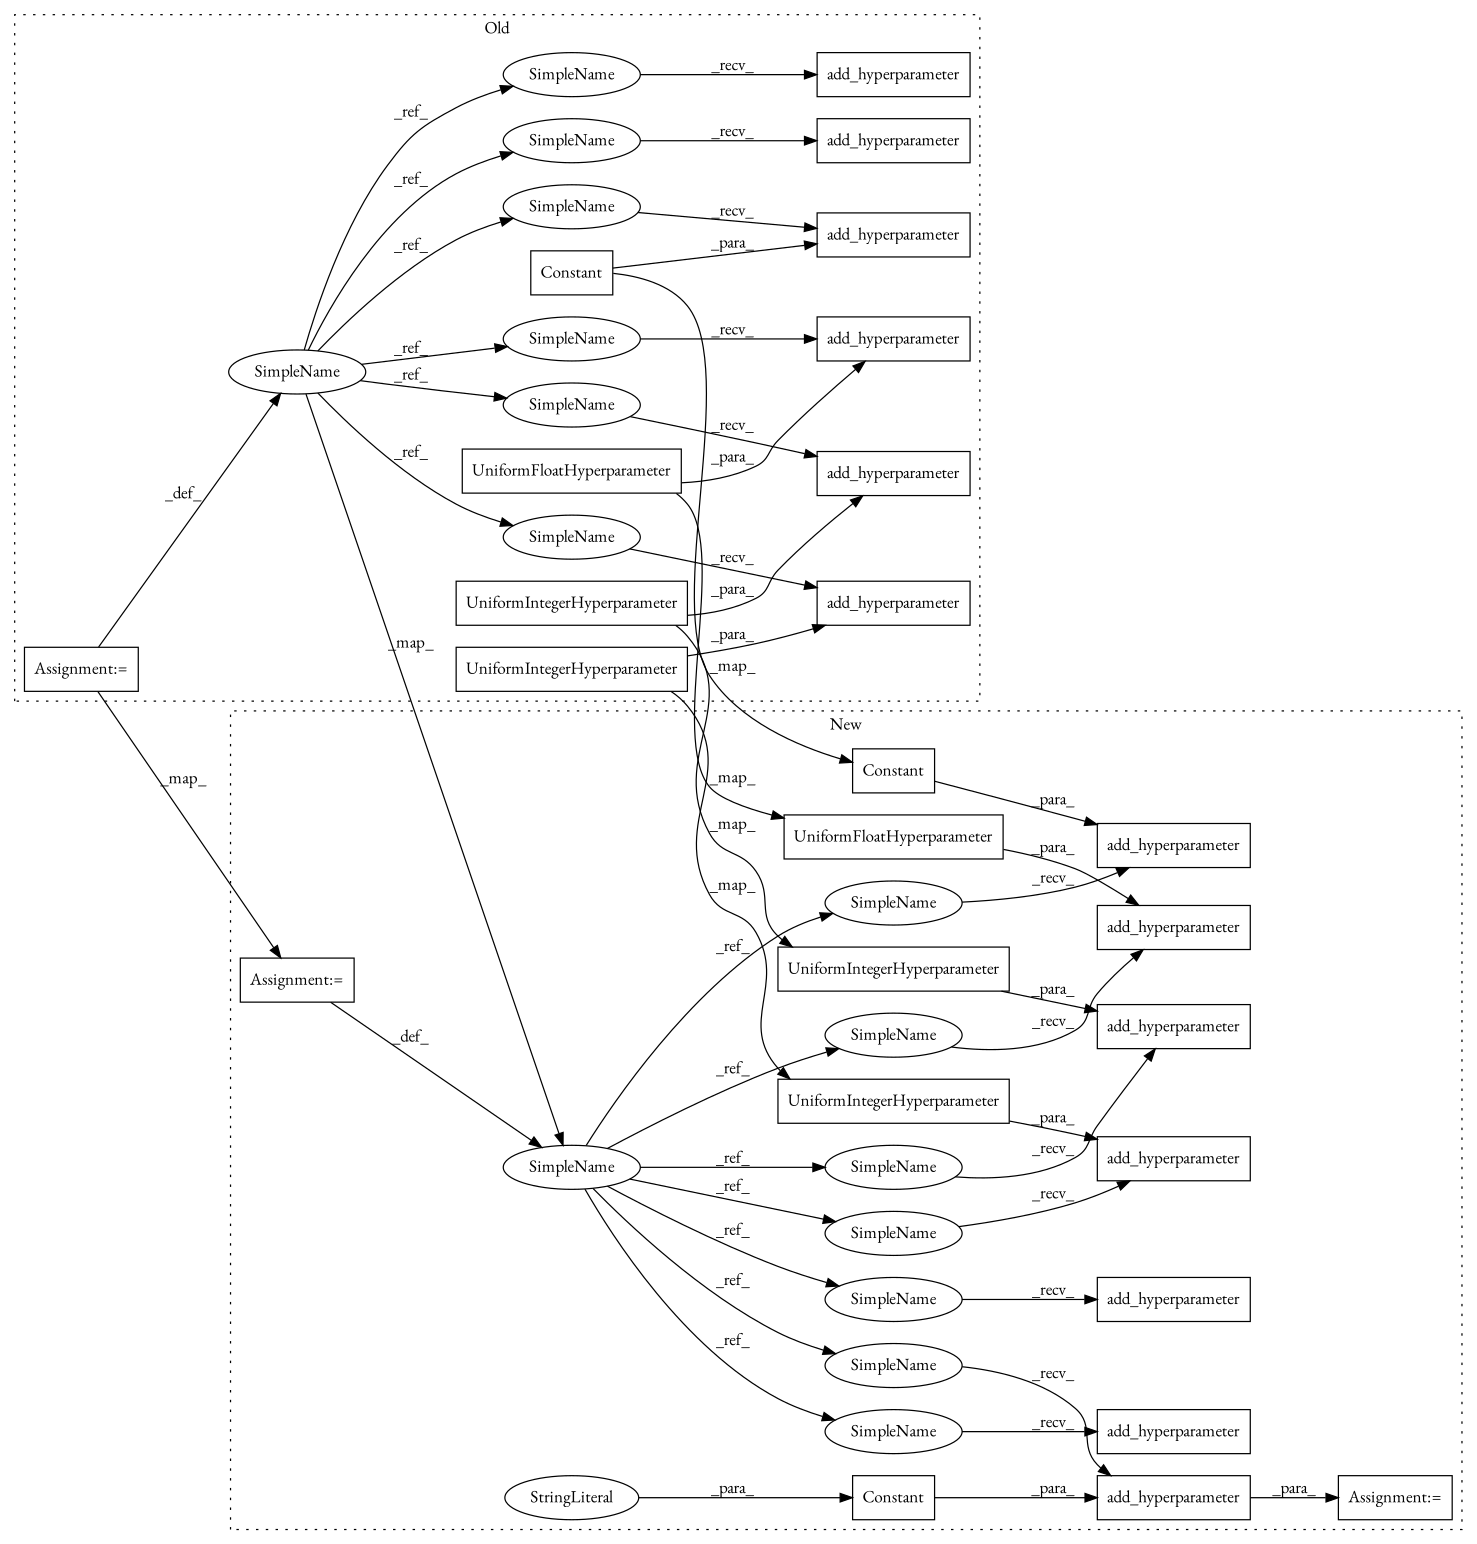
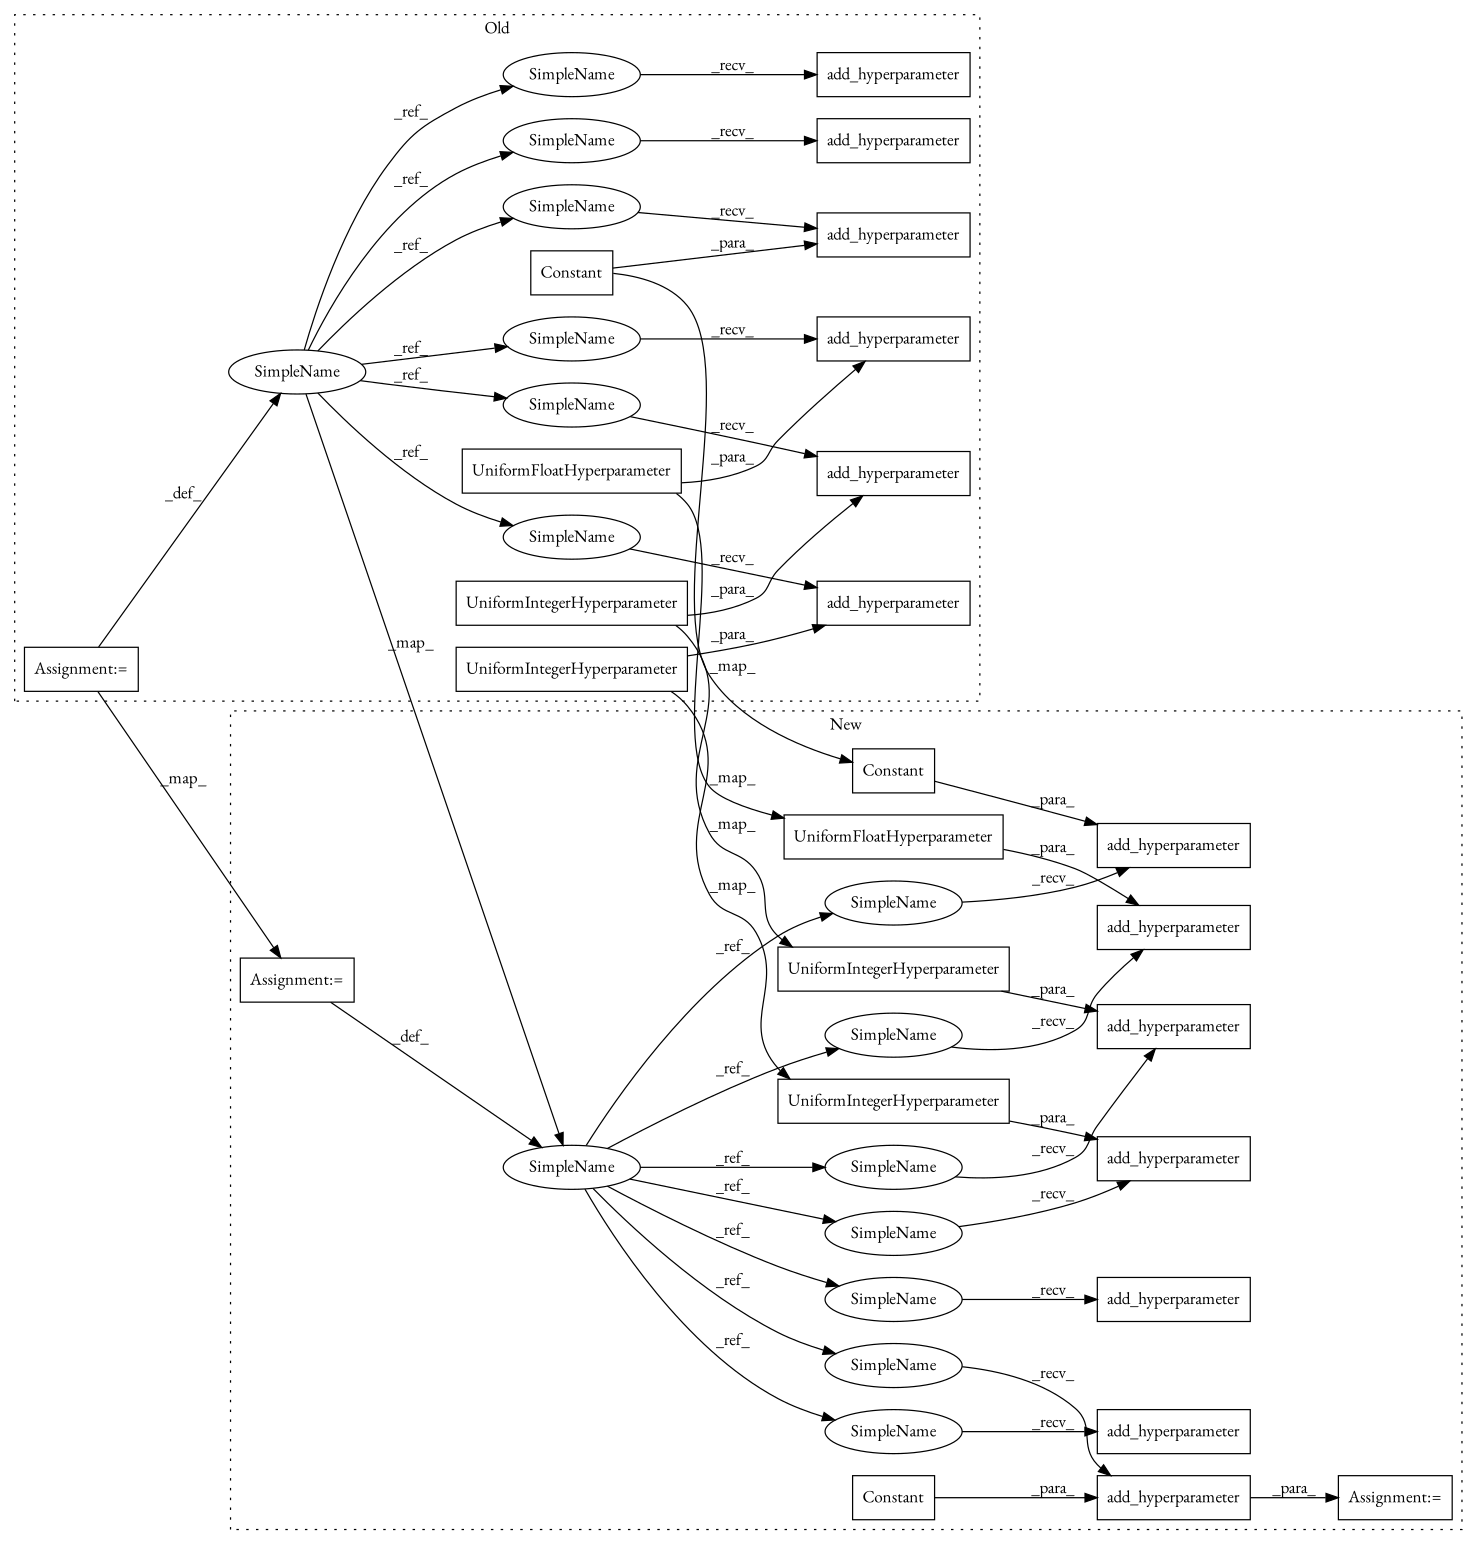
(572, 1498) -> none
